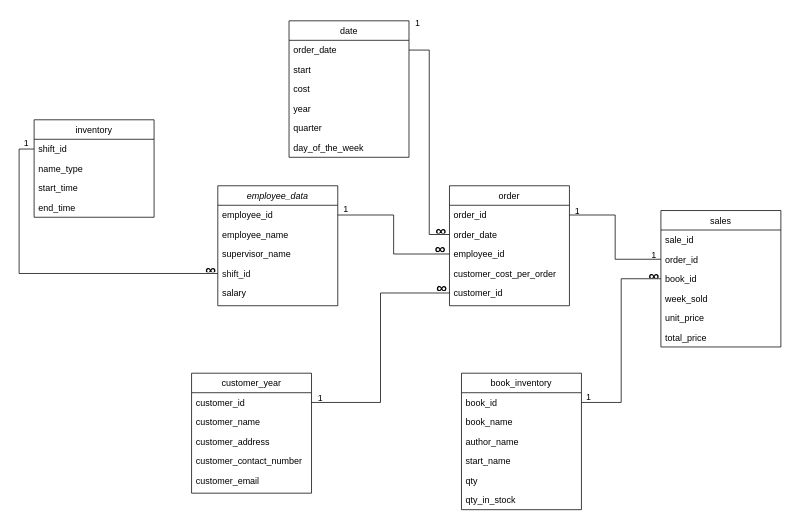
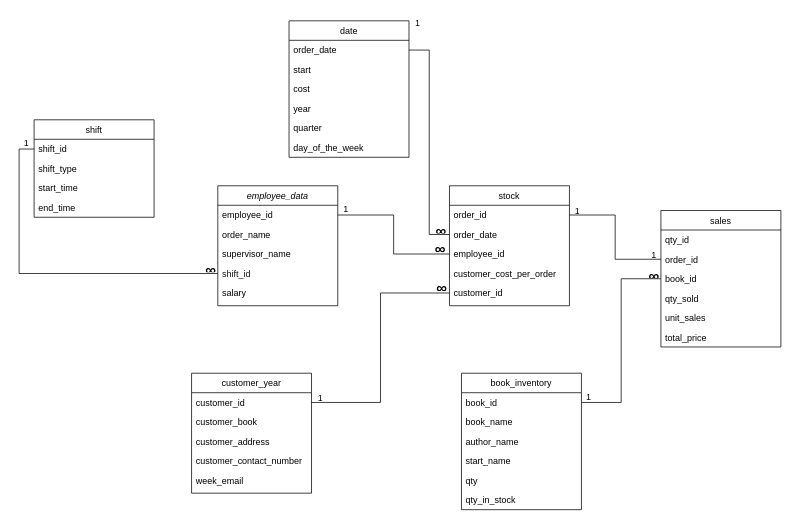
(94, 130) -> (94, 130)
(61, 169) -> (62, 169)
(509, 196) -> (509, 196)
(254, 235) -> (247, 235)
(681, 240) -> (679, 240)
(687, 299) -> (684, 299)
(688, 318) -> (688, 318)
(229, 422) -> (229, 422)
(229, 481) -> (219, 481)
